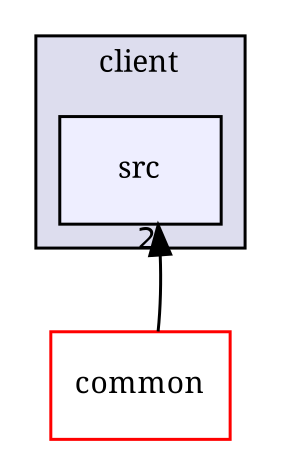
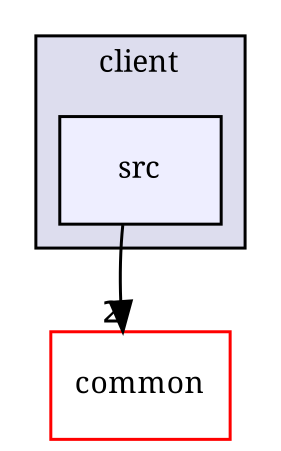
(160, 293) -> (120, 267)
